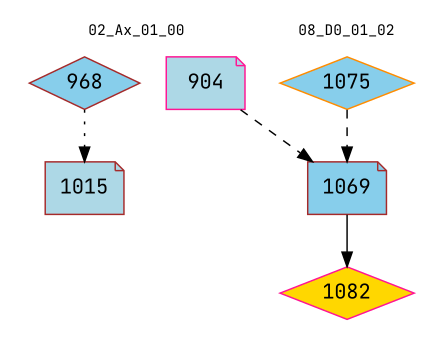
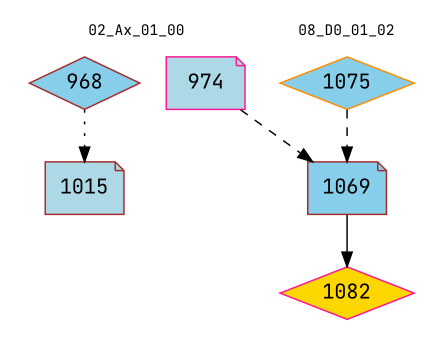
(206, 83) -> (206, 83)
